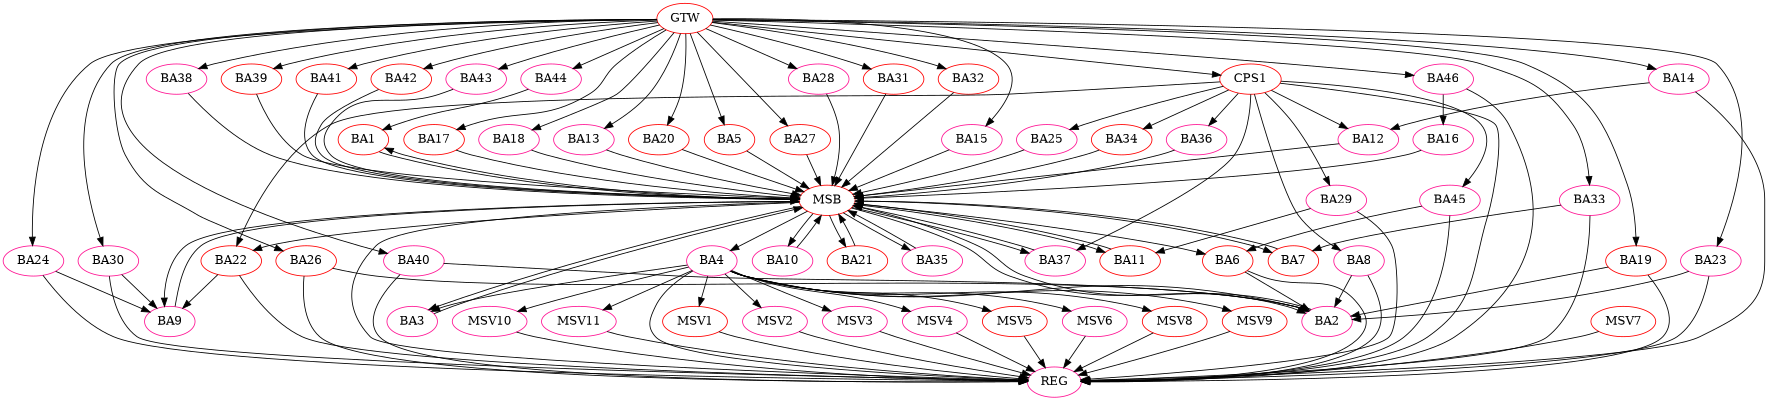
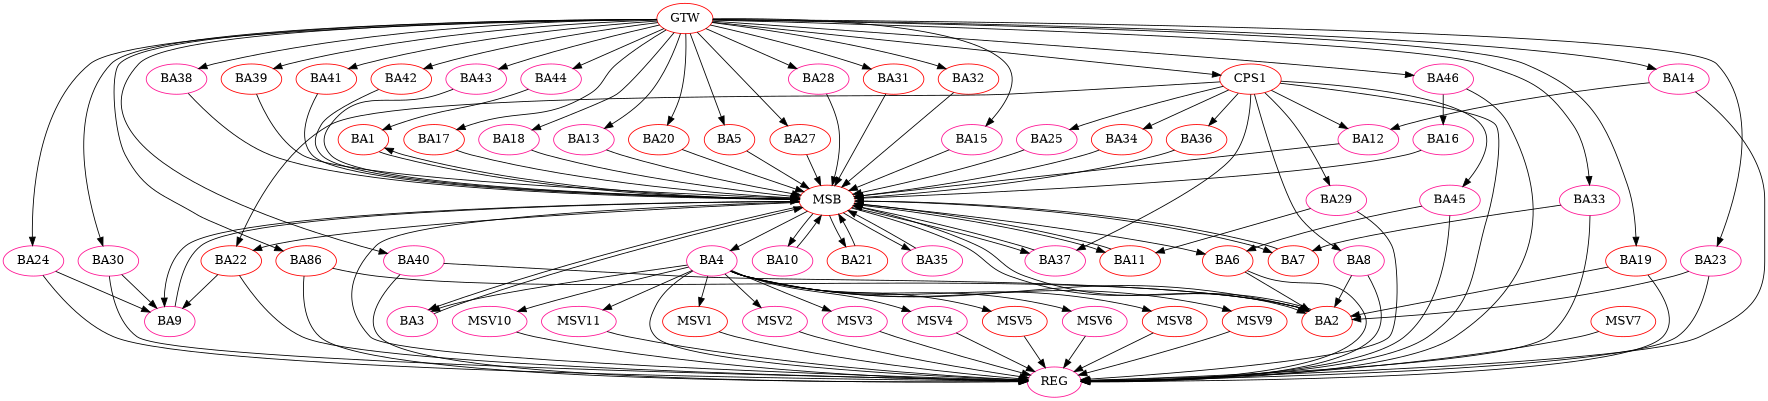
(1197, 140) -> (1197, 140)
(306, 261) -> (306, 261)
(1327, 322) -> (1327, 322)
